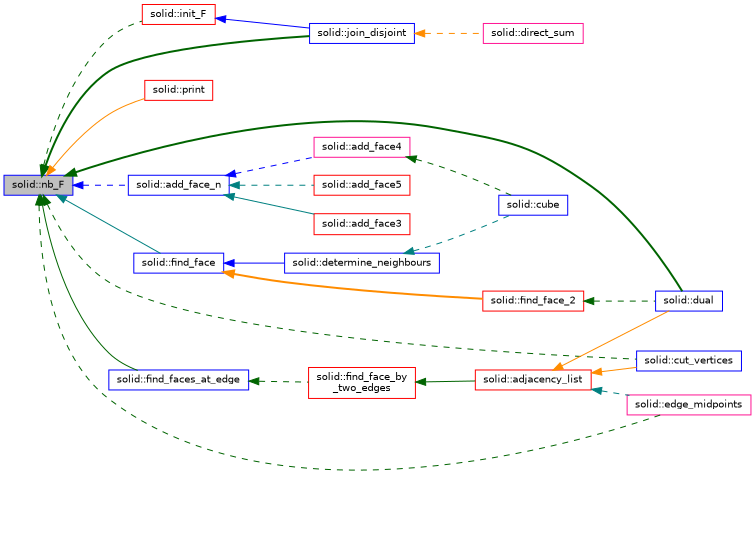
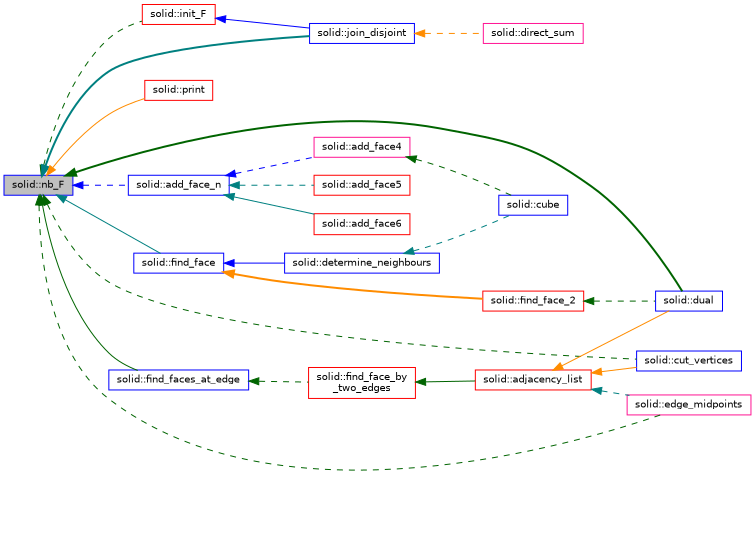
(151, 56) -> (151, 56)
(362, 224) -> (362, 224)
